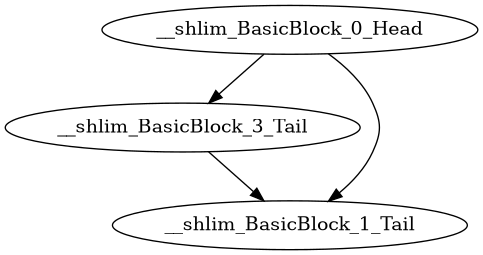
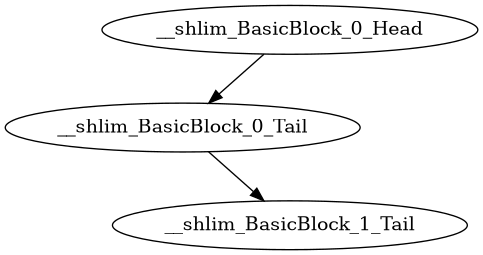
(379, 121) -> none
(183, 128) -> (183, 128)
